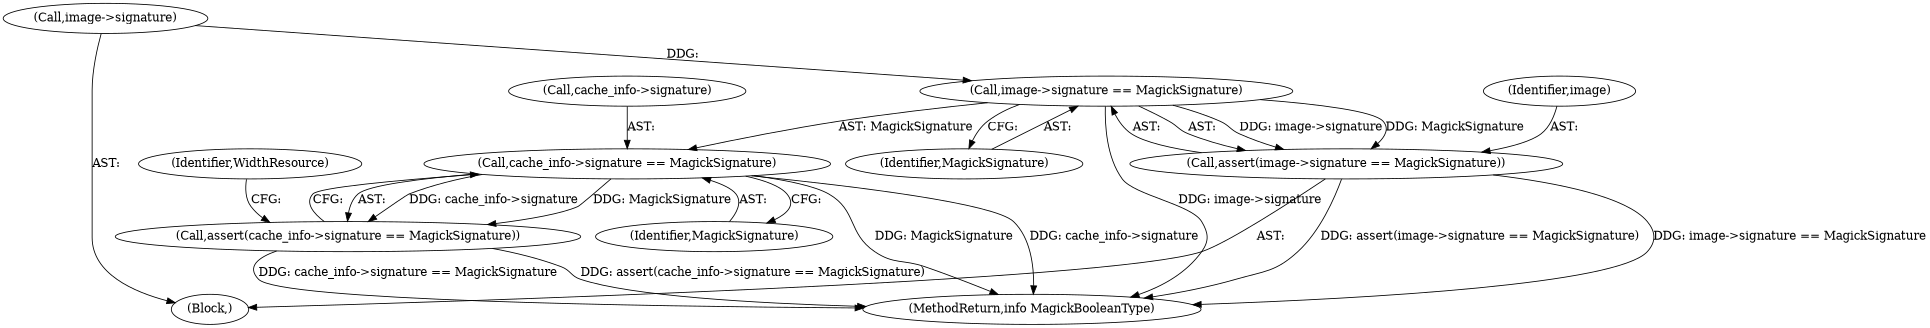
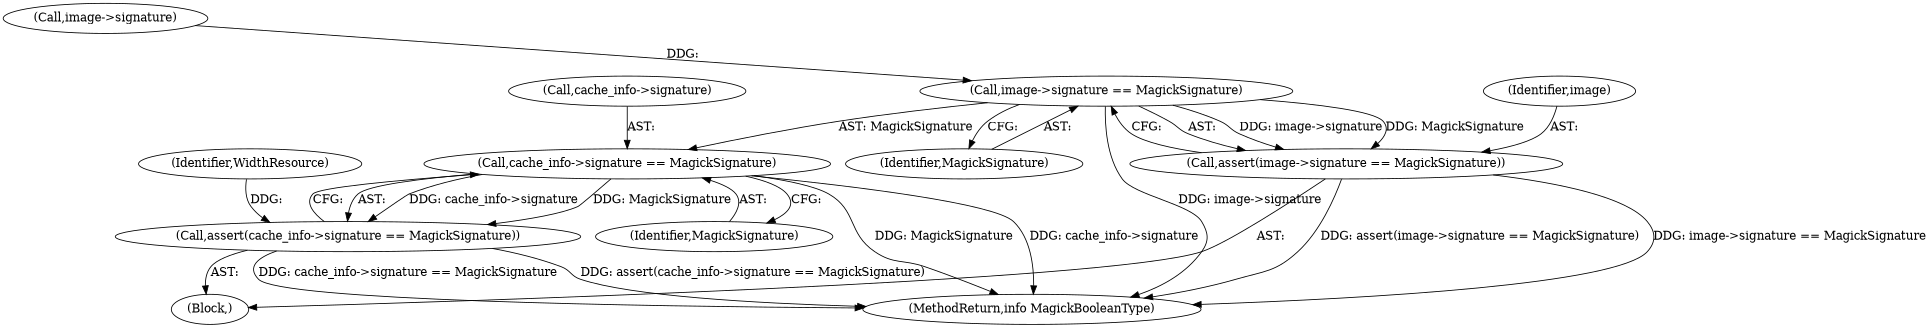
(1149, 128) -> (1149, 128)
(92, 188) -> (219, 261)
(268, 200) -> (268, 200)
